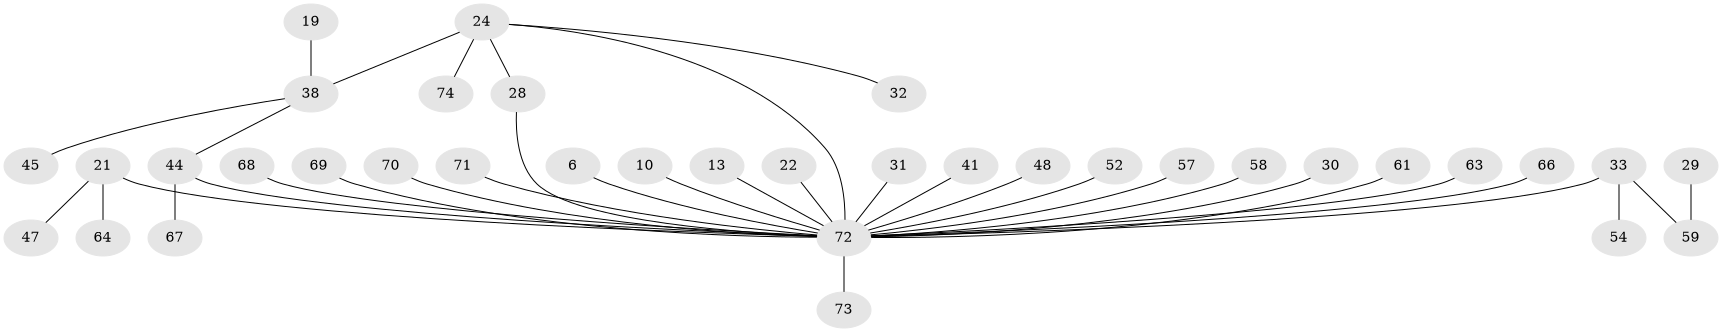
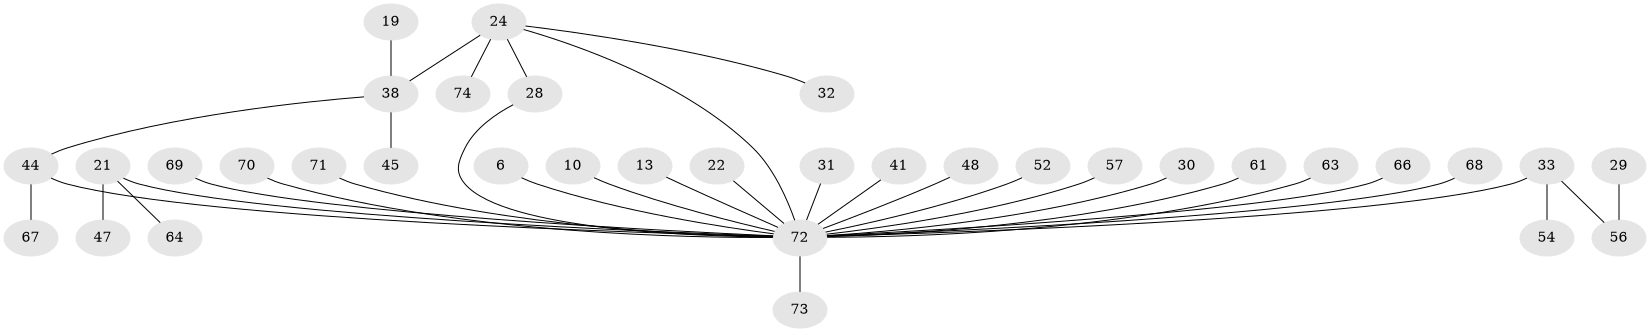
(1259, 166) -> none
(1691, 238) -> (1619, 238)
